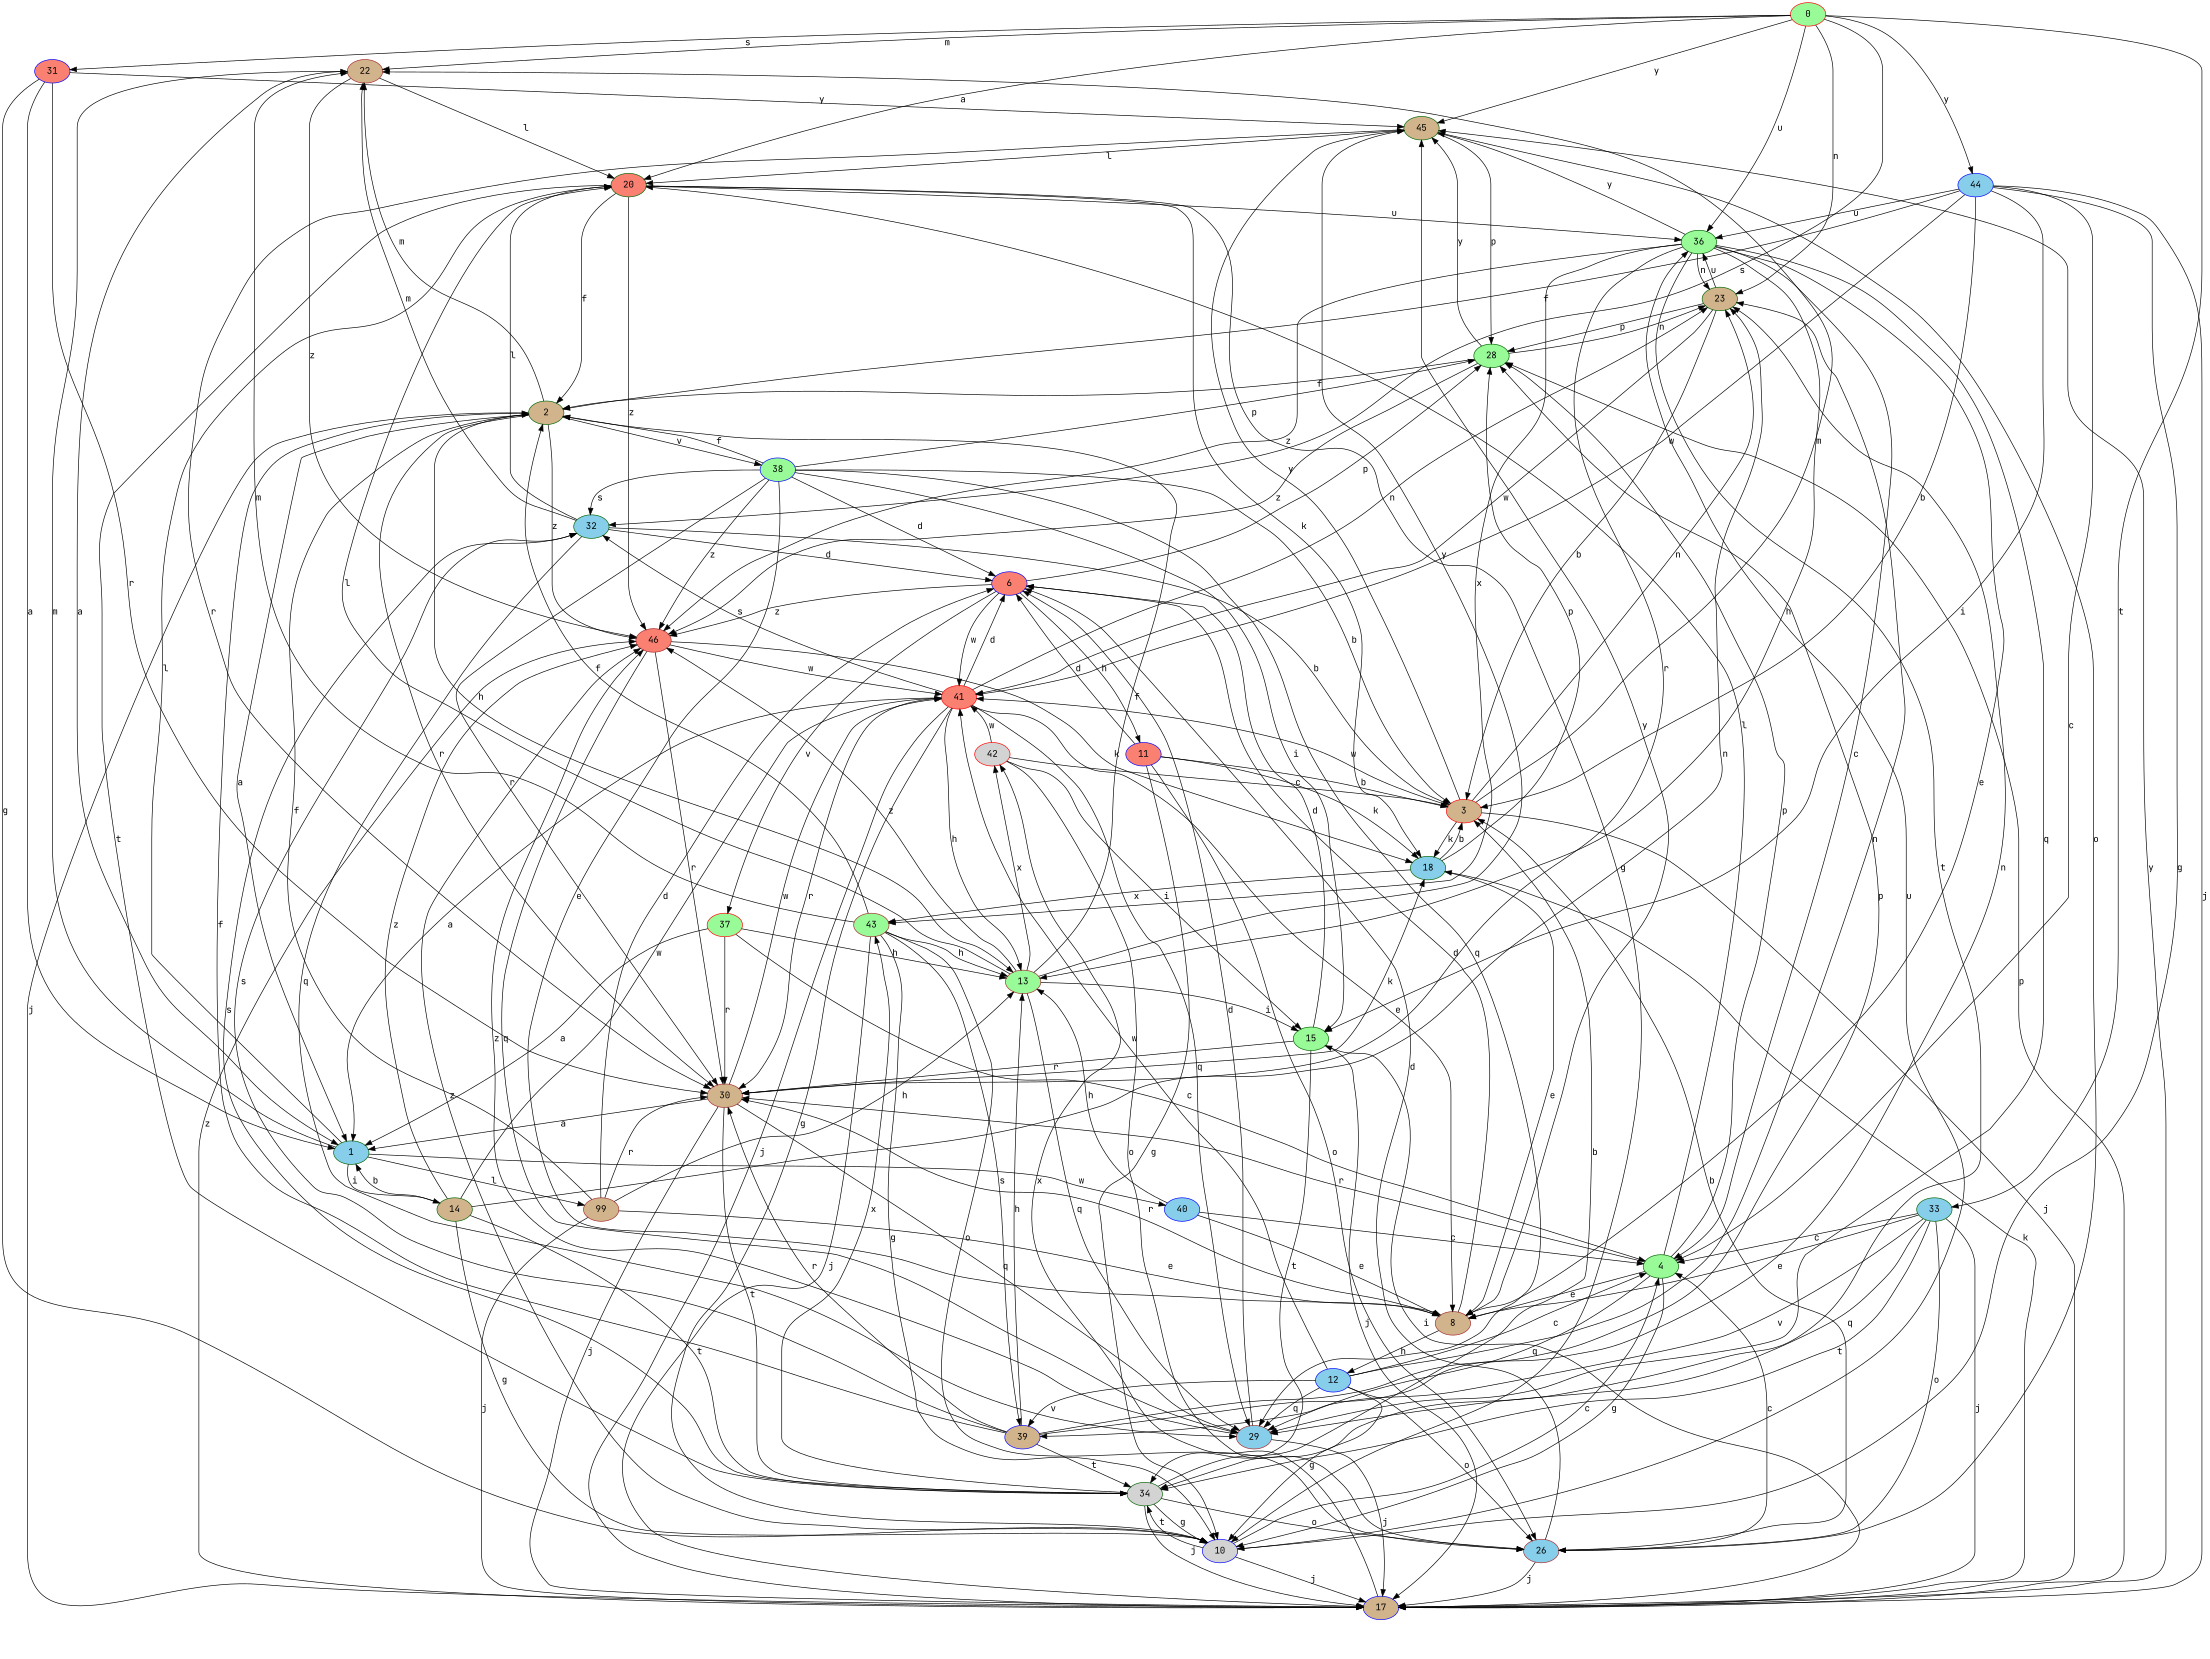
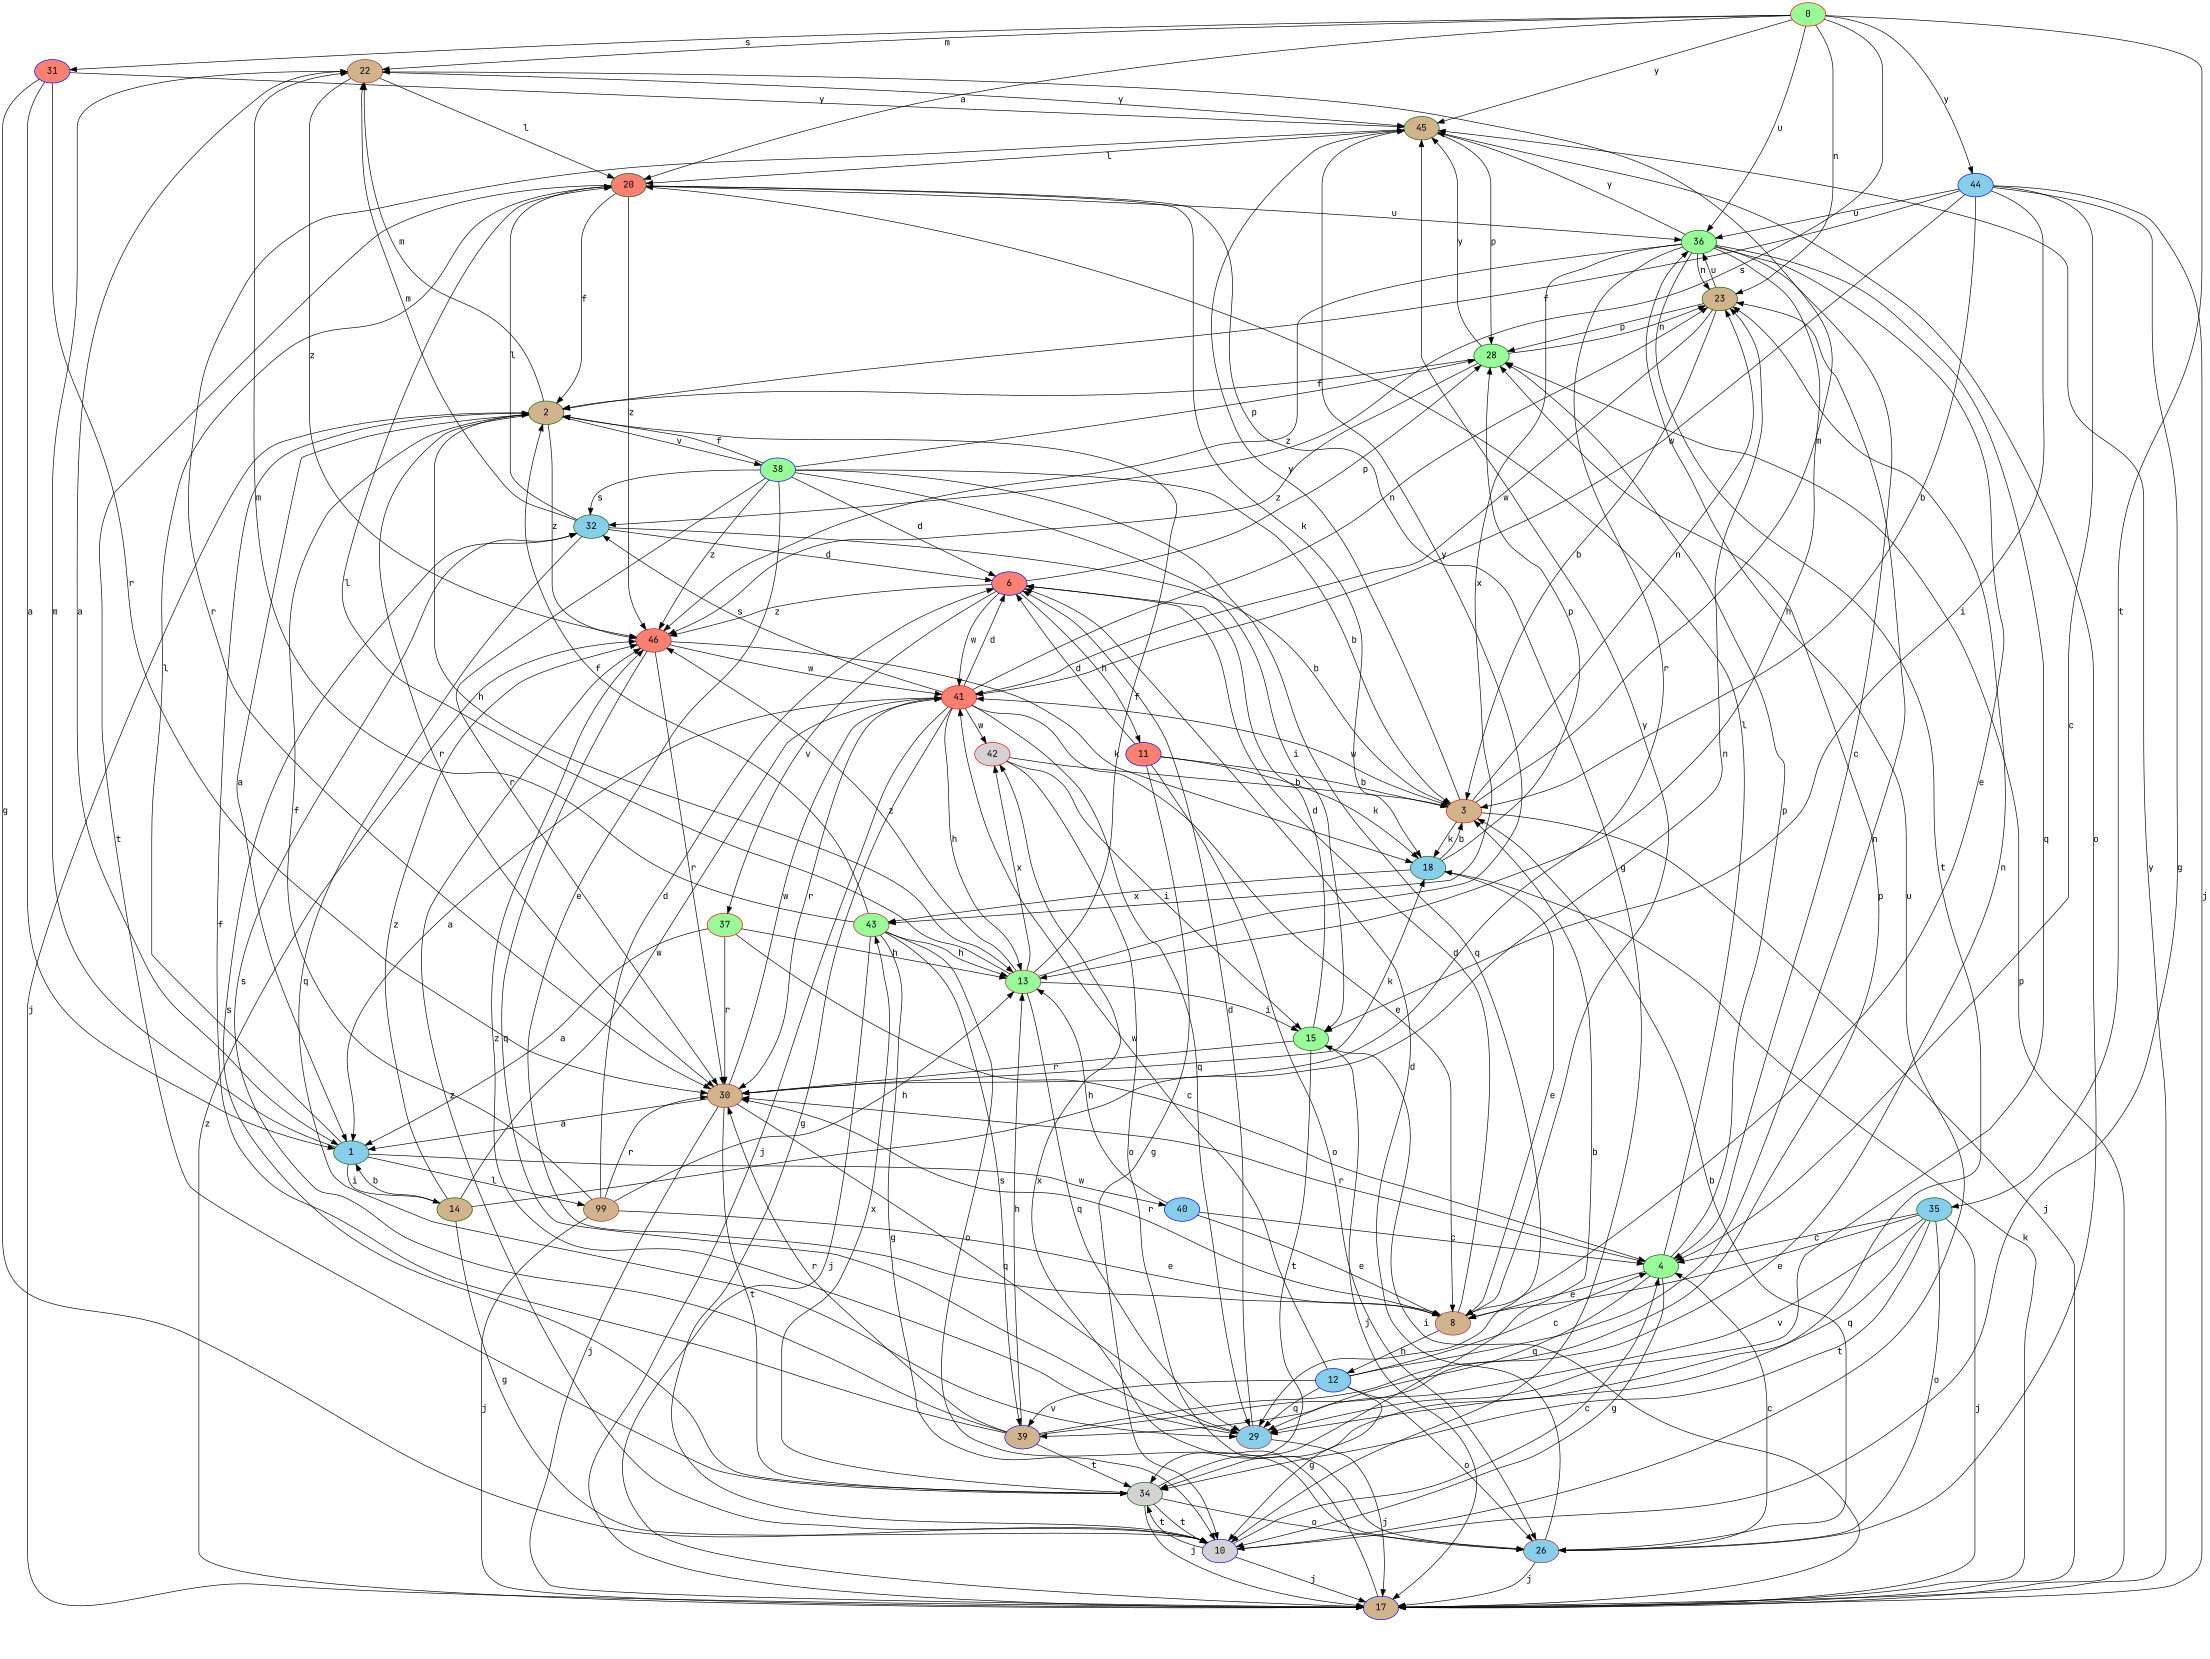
none -> (890, 91)
(987, 725) -> (974, 723)
(1298, 783) -> (1298, 783)
(1934, 1210) -> (1934, 1210)
(739, 1463) -> none
(1183, 1523) -> (1183, 1523)
